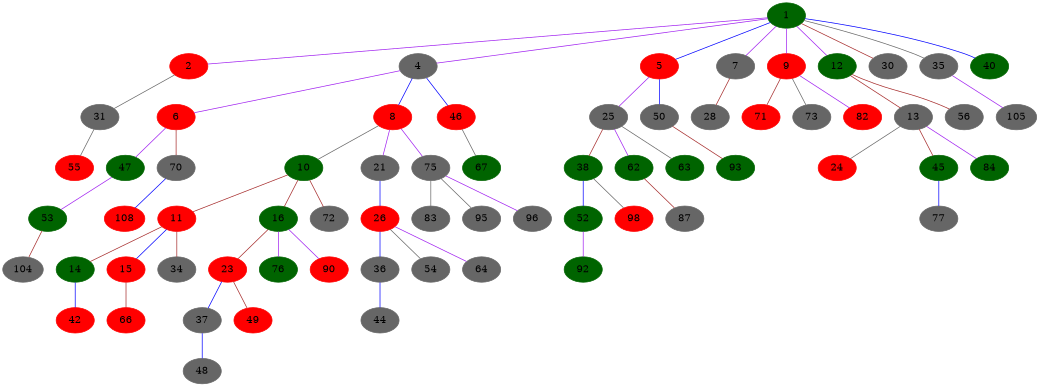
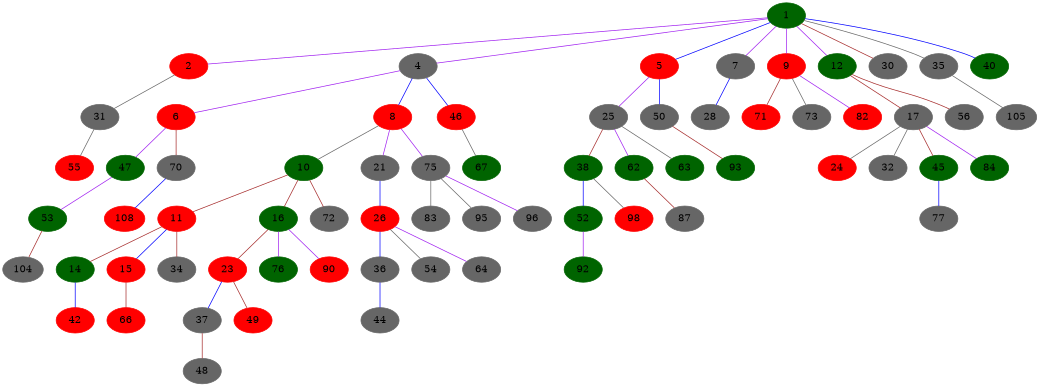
(723, 92) -> (723, 92)
(978, 92) -> (978, 92)
(913, 117) -> (913, 117)
none -> (888, 168)
(202, 346) -> (202, 346)
